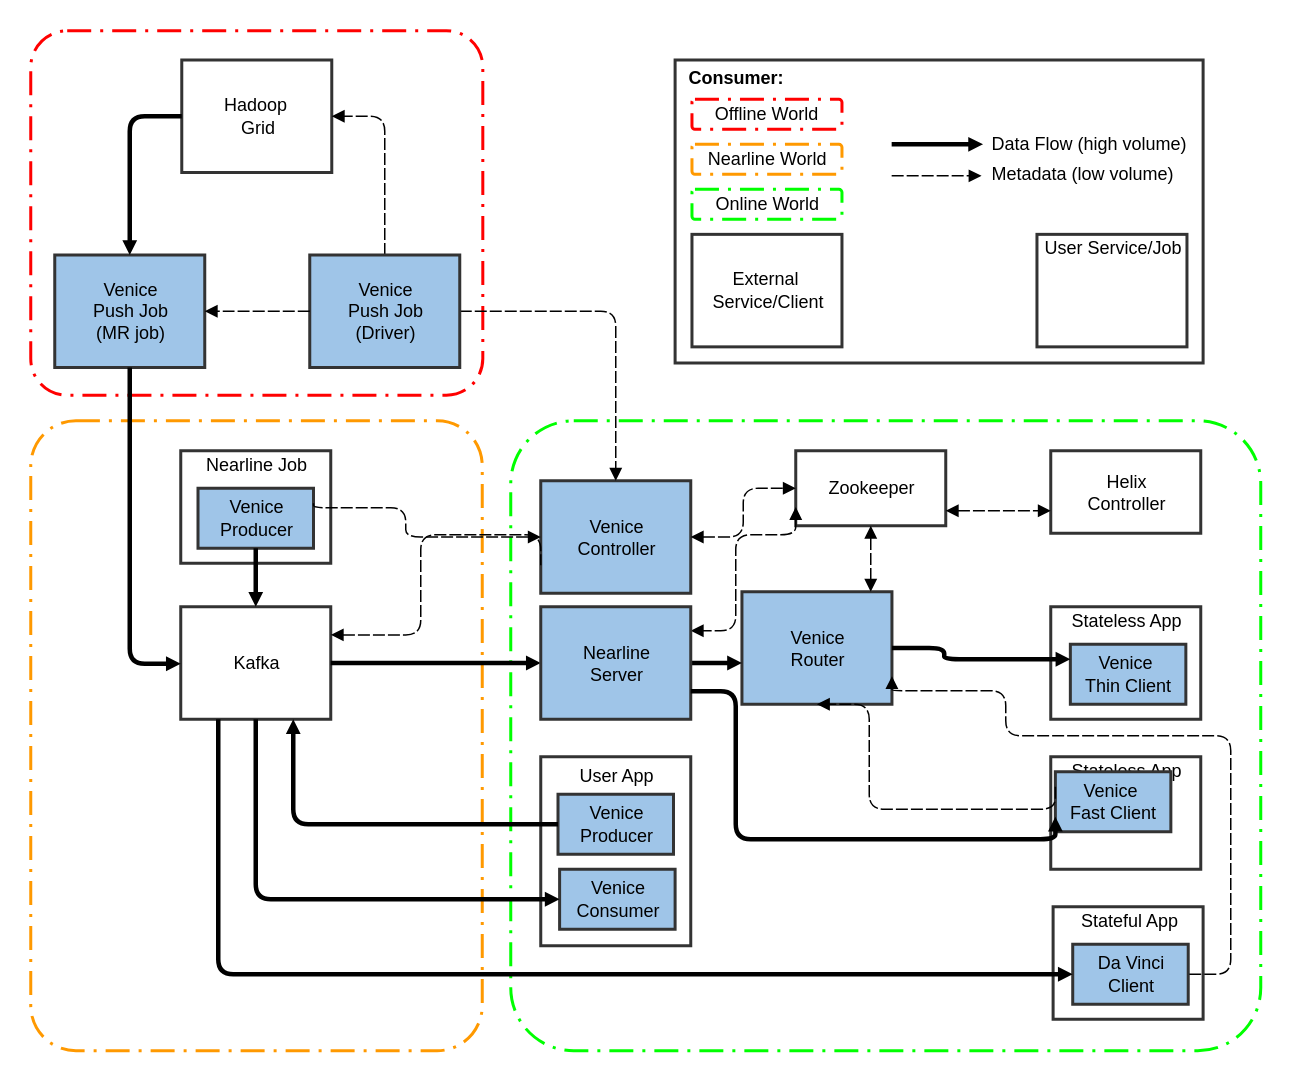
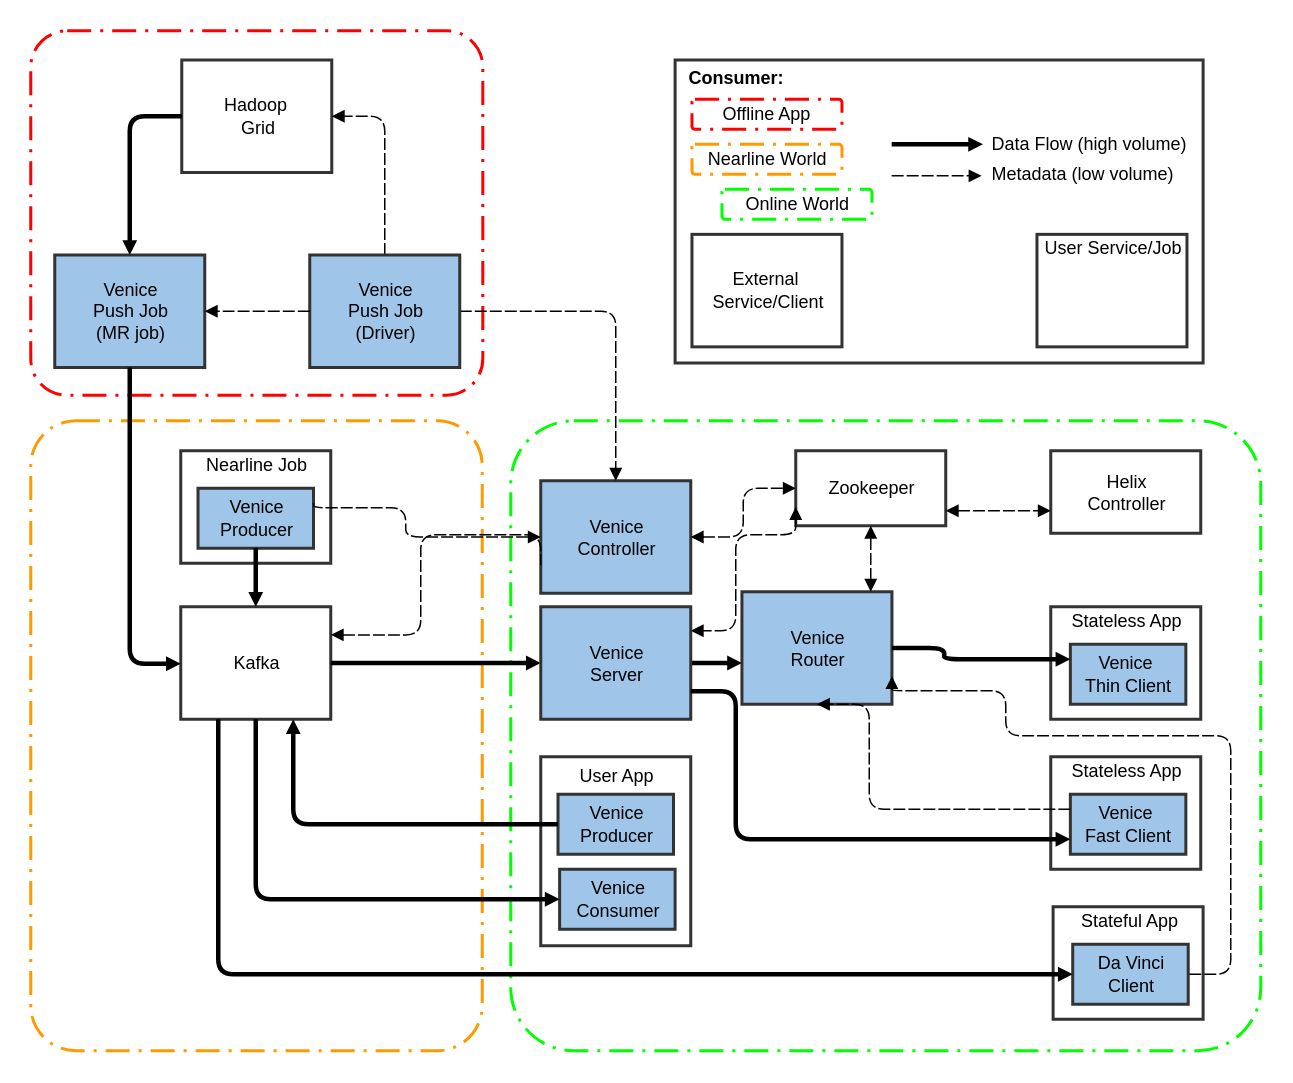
(767, 115) -> (767, 115)
(767, 204) -> (797, 204)
(617, 664) -> (617, 664)
(1113, 802) -> (1128, 824)
